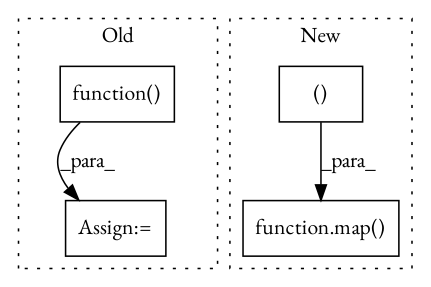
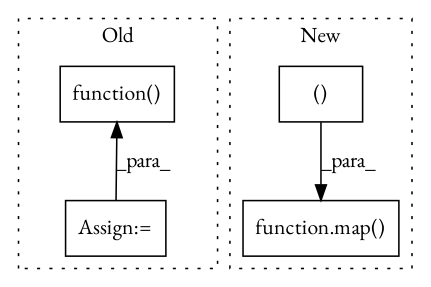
(59, 153) -> (116, 169)
